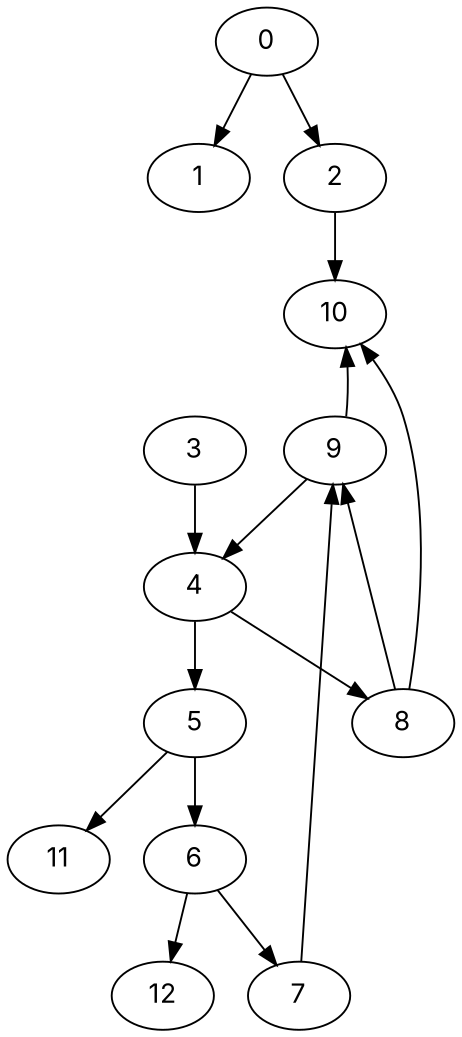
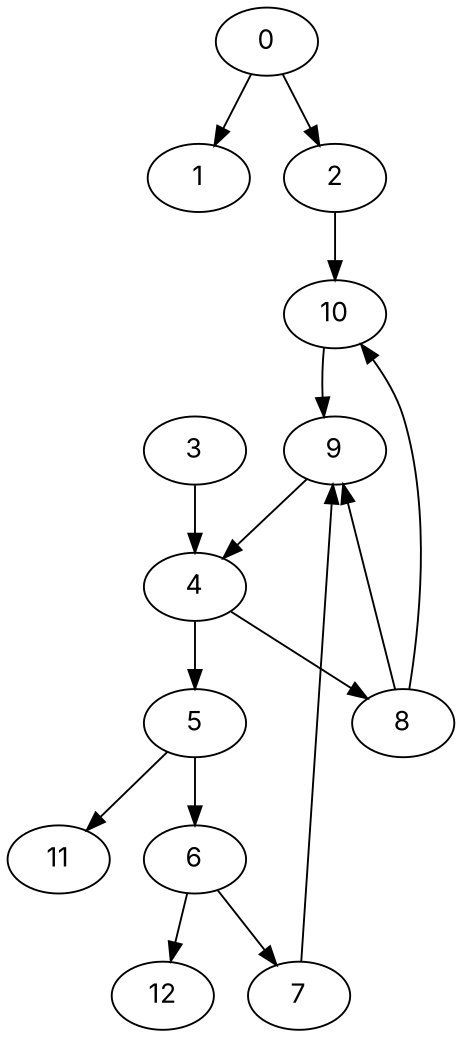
(348, 392) -> (322, 373)
